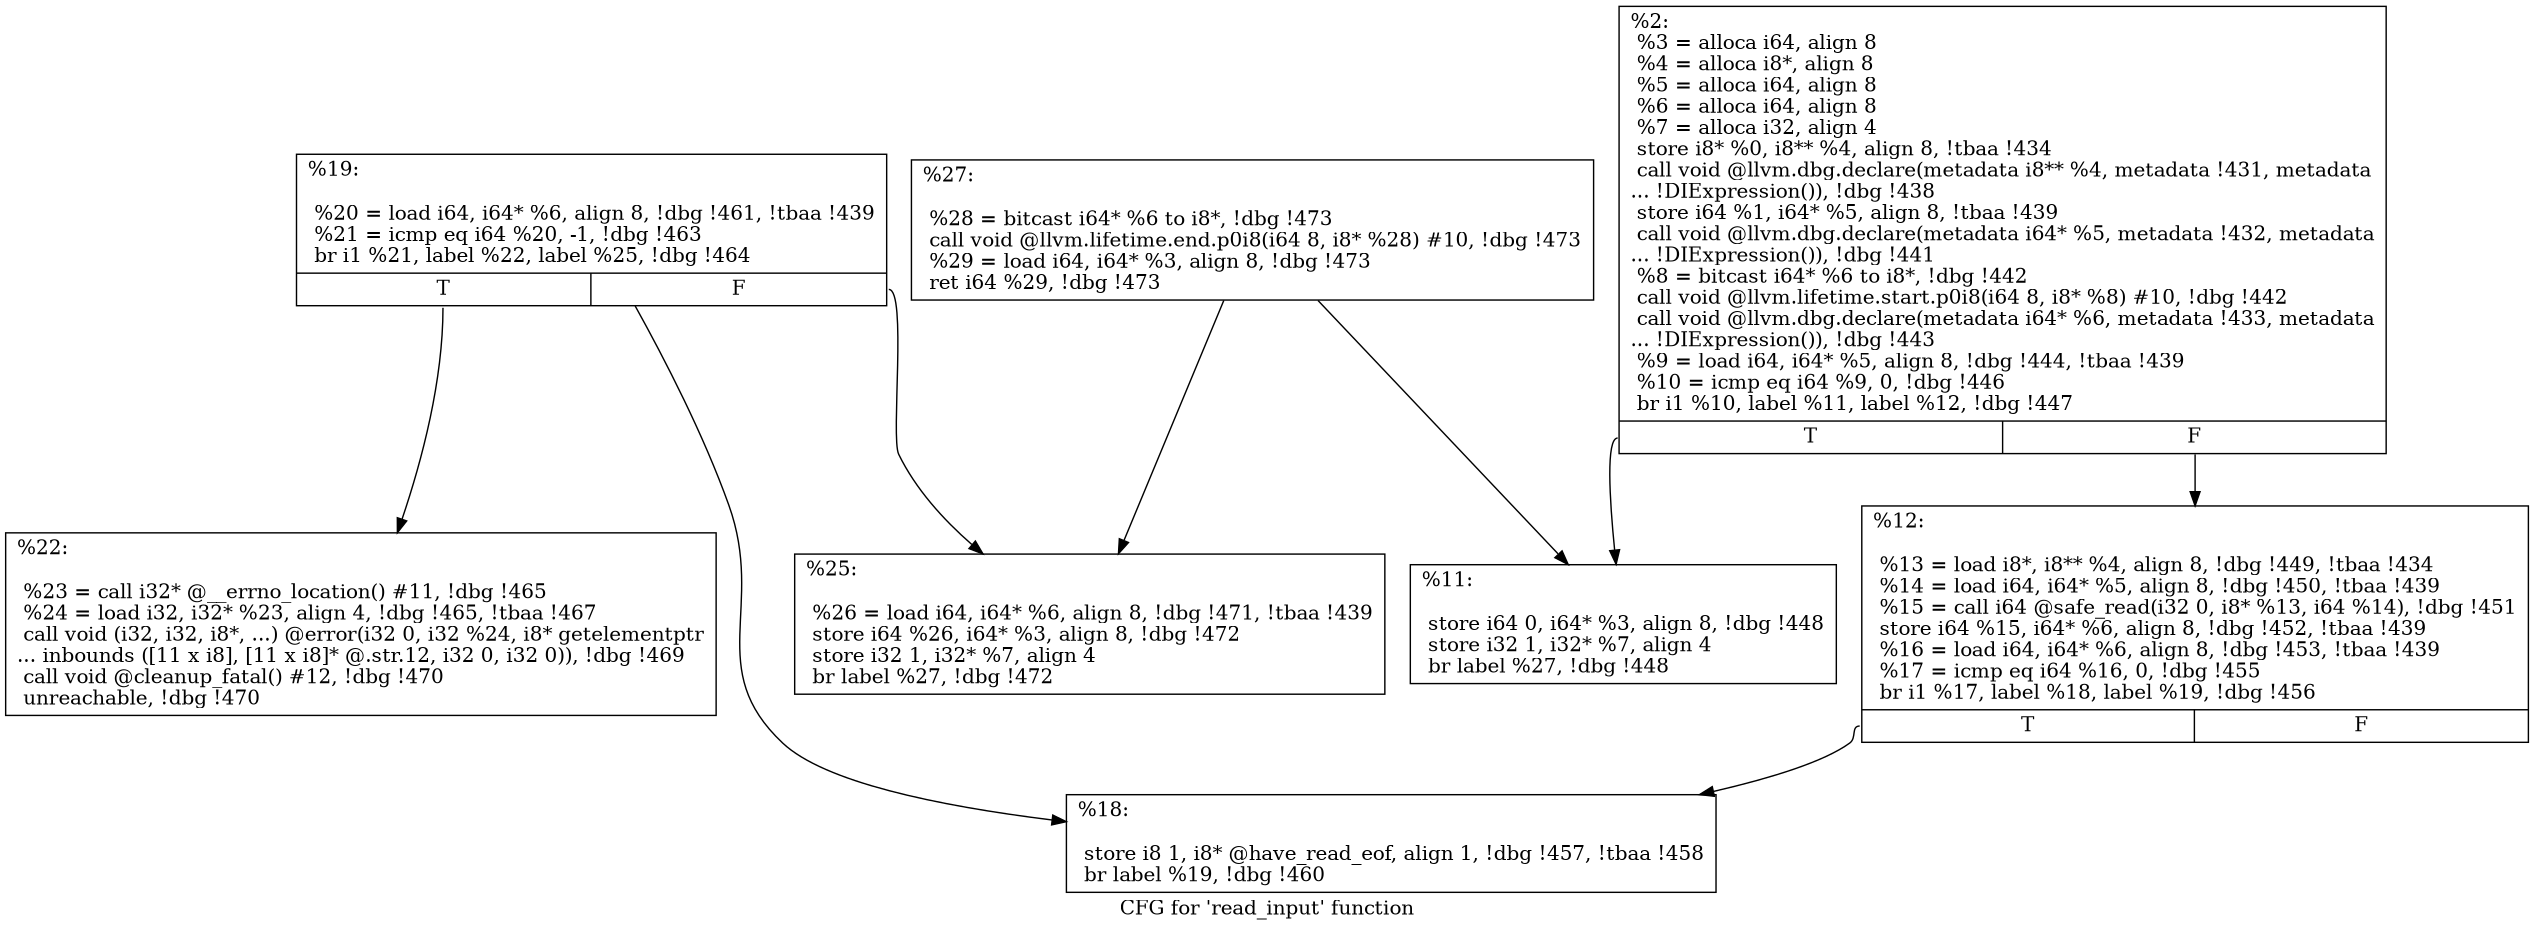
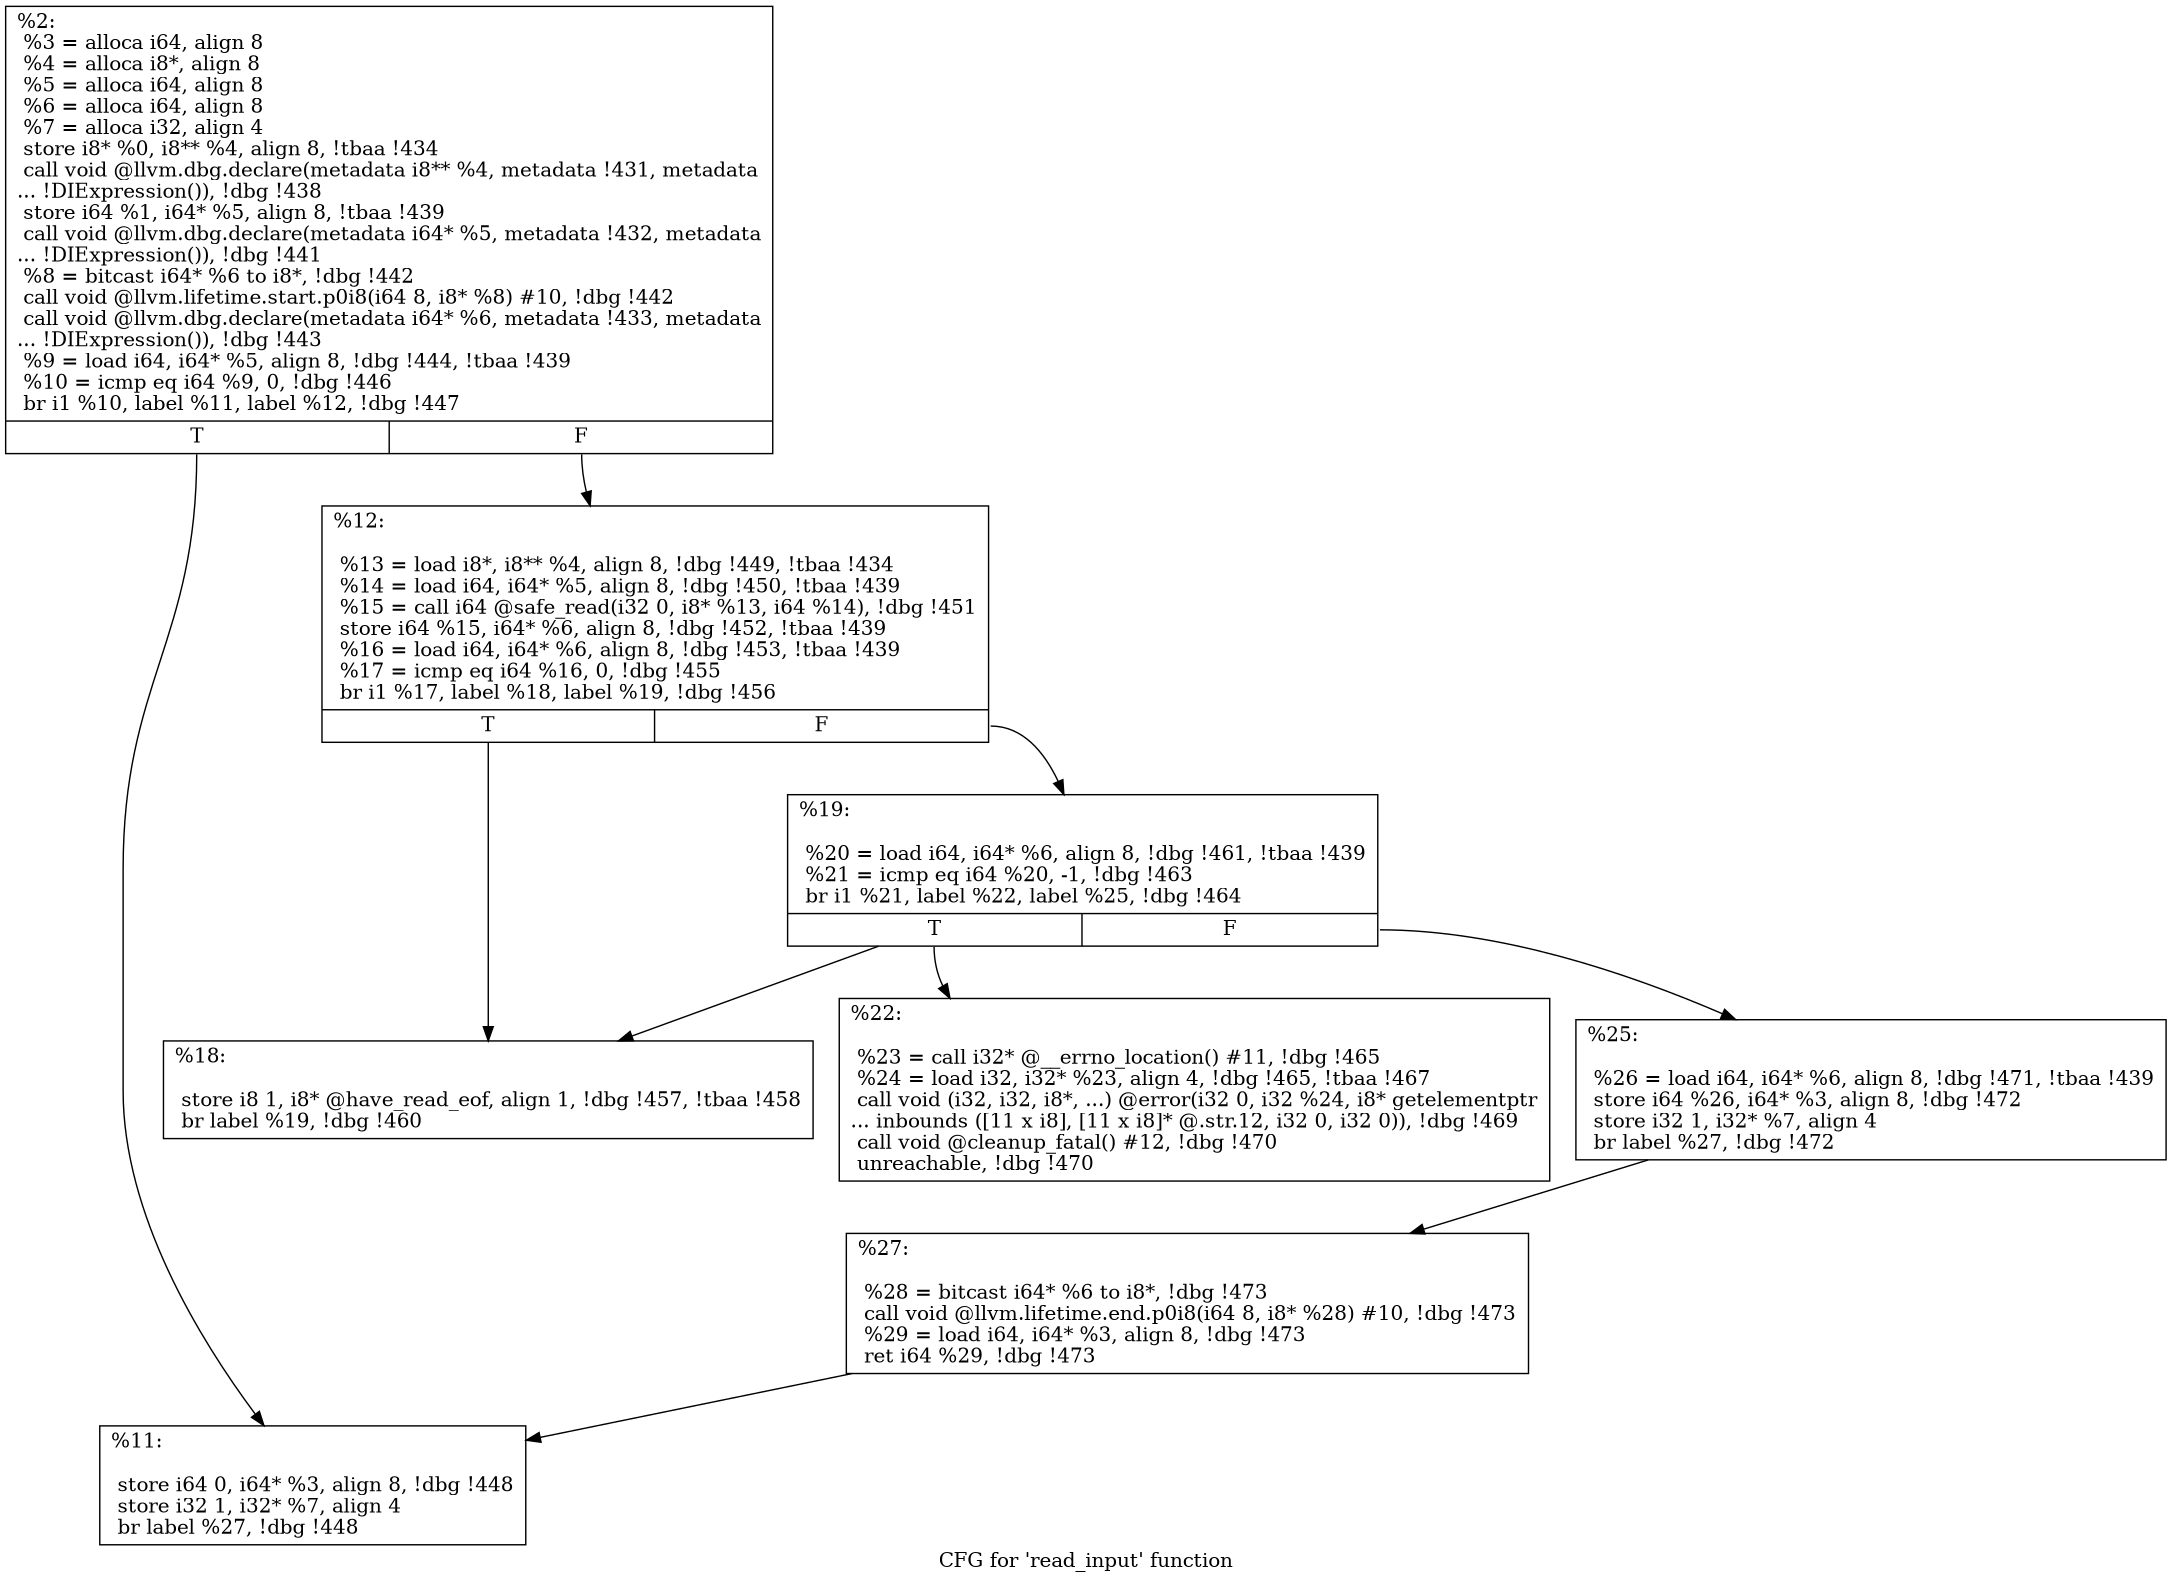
(1174, 420) -> (1536, 1195)
none -> (1032, 744)
